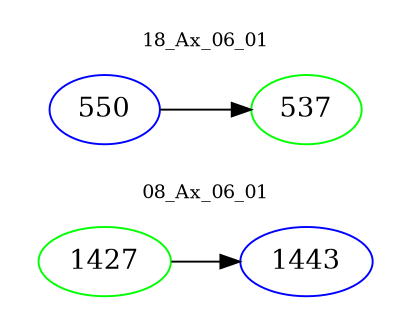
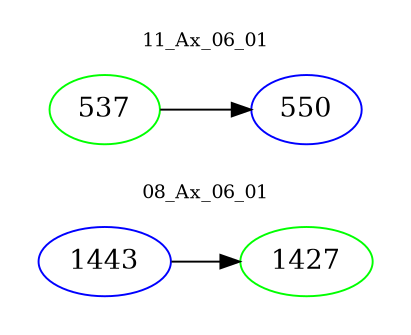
(206, 41) -> (206, 41)
(196, 110) -> (196, 110)
(196, 262) -> (196, 262)
